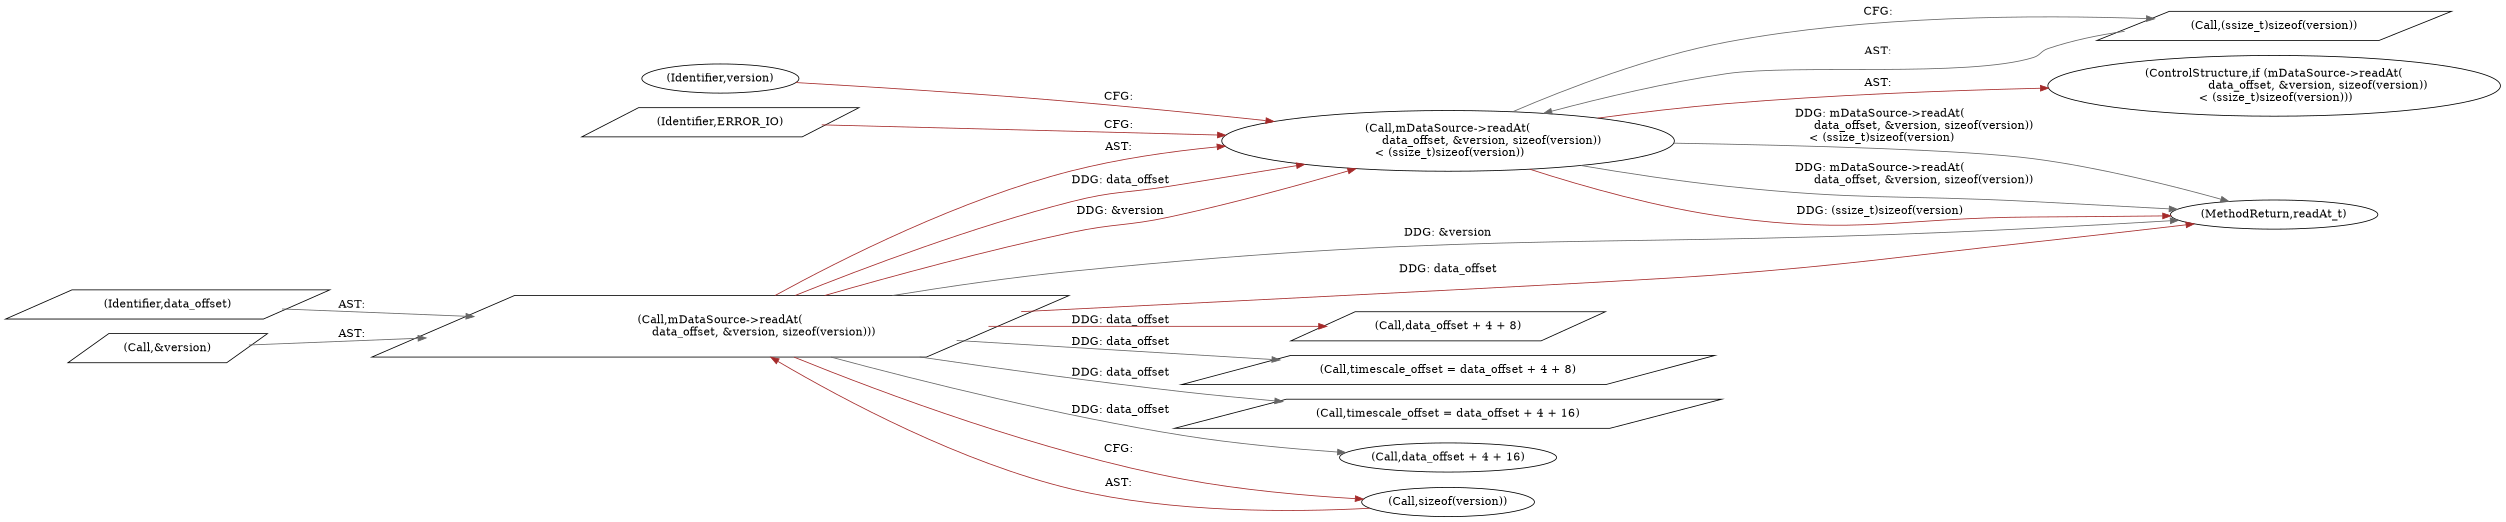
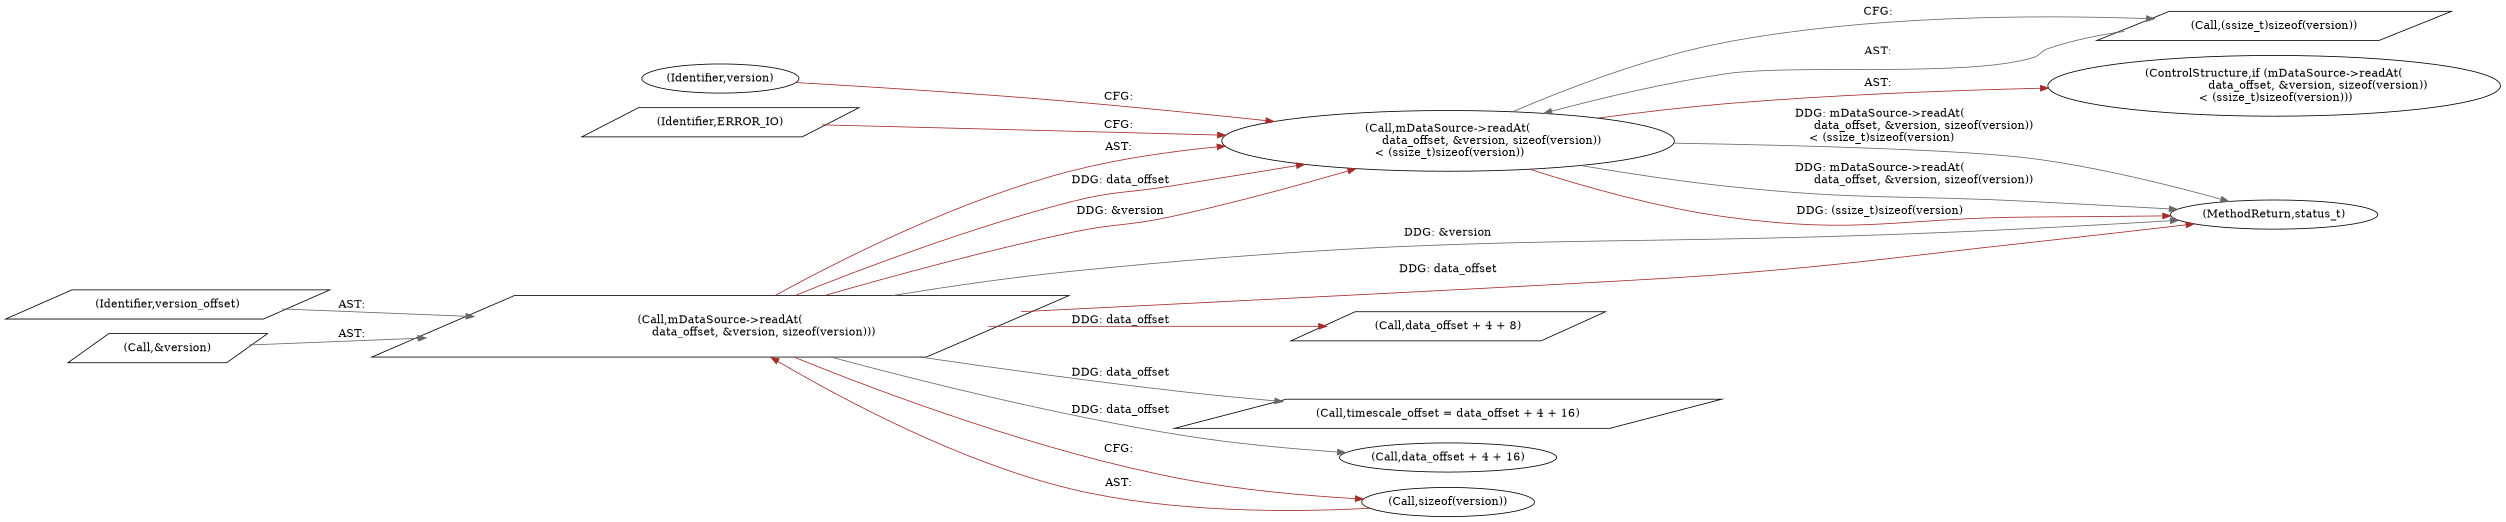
(2274, 215) -> (2274, 215)
(168, 304) -> (168, 304)
(1448, 370) -> none
